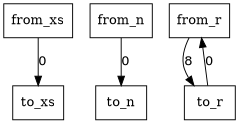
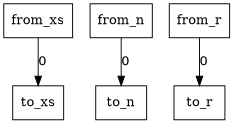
(189, 62) -> (204, 62)
(205, 67) -> none
